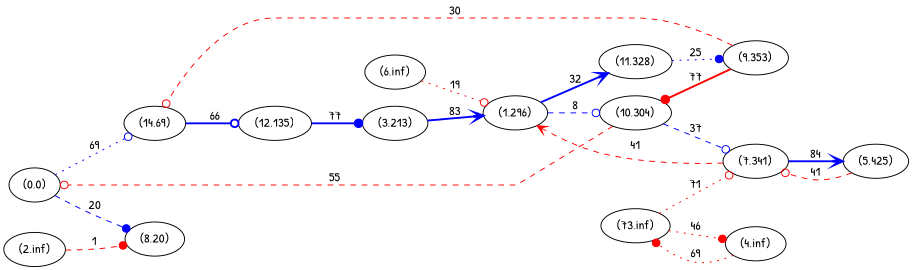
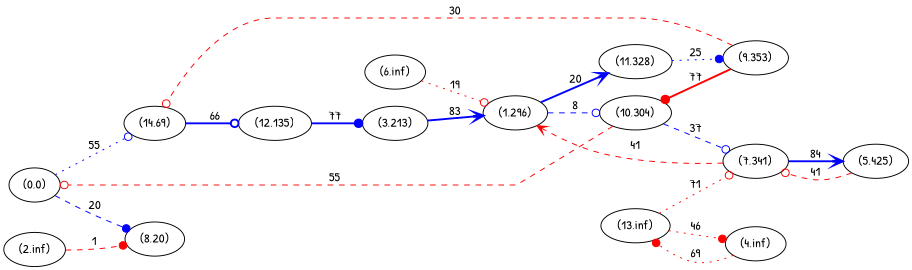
(575, 79) -> (575, 79)
(95, 146) -> (95, 146)
(636, 226) -> (636, 226)
